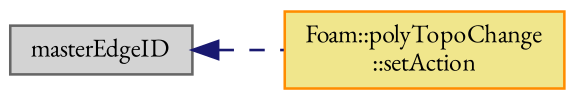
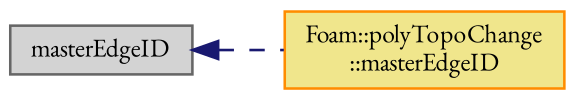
(425, 50) -> (425, 50)
